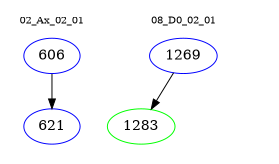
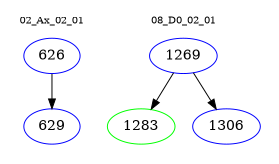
(52, 56) -> (52, 56)
(52, 126) -> (52, 126)
none -> (227, 126)
